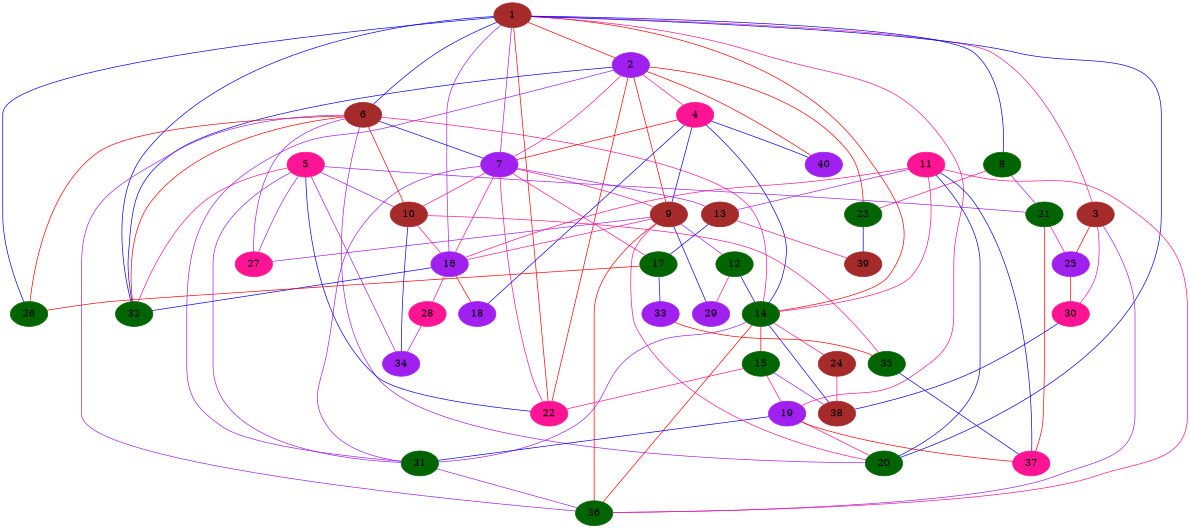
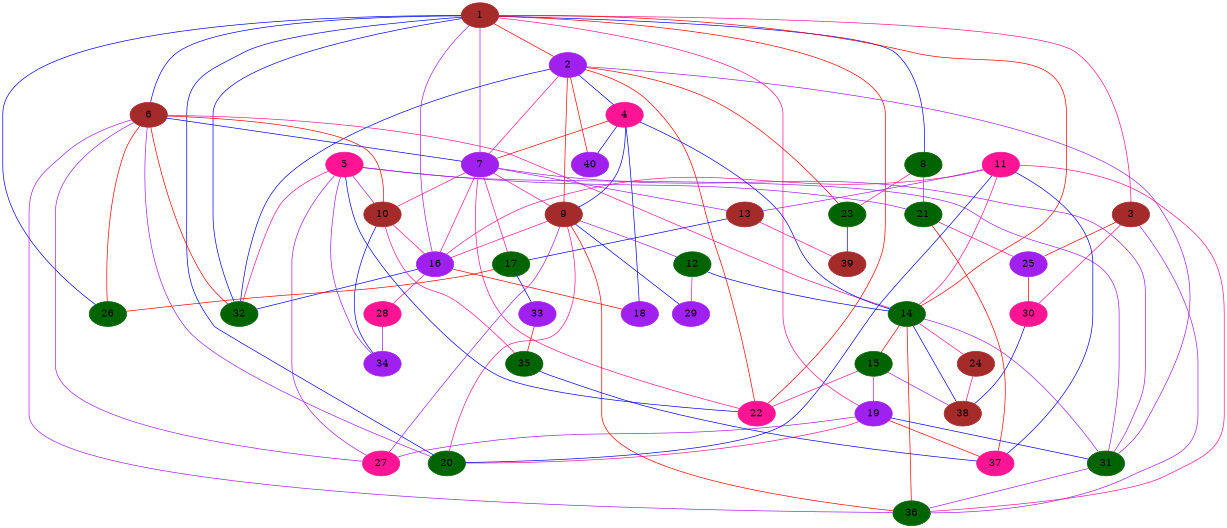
(663, 90) -> (596, 90)
none -> (626, 434)
